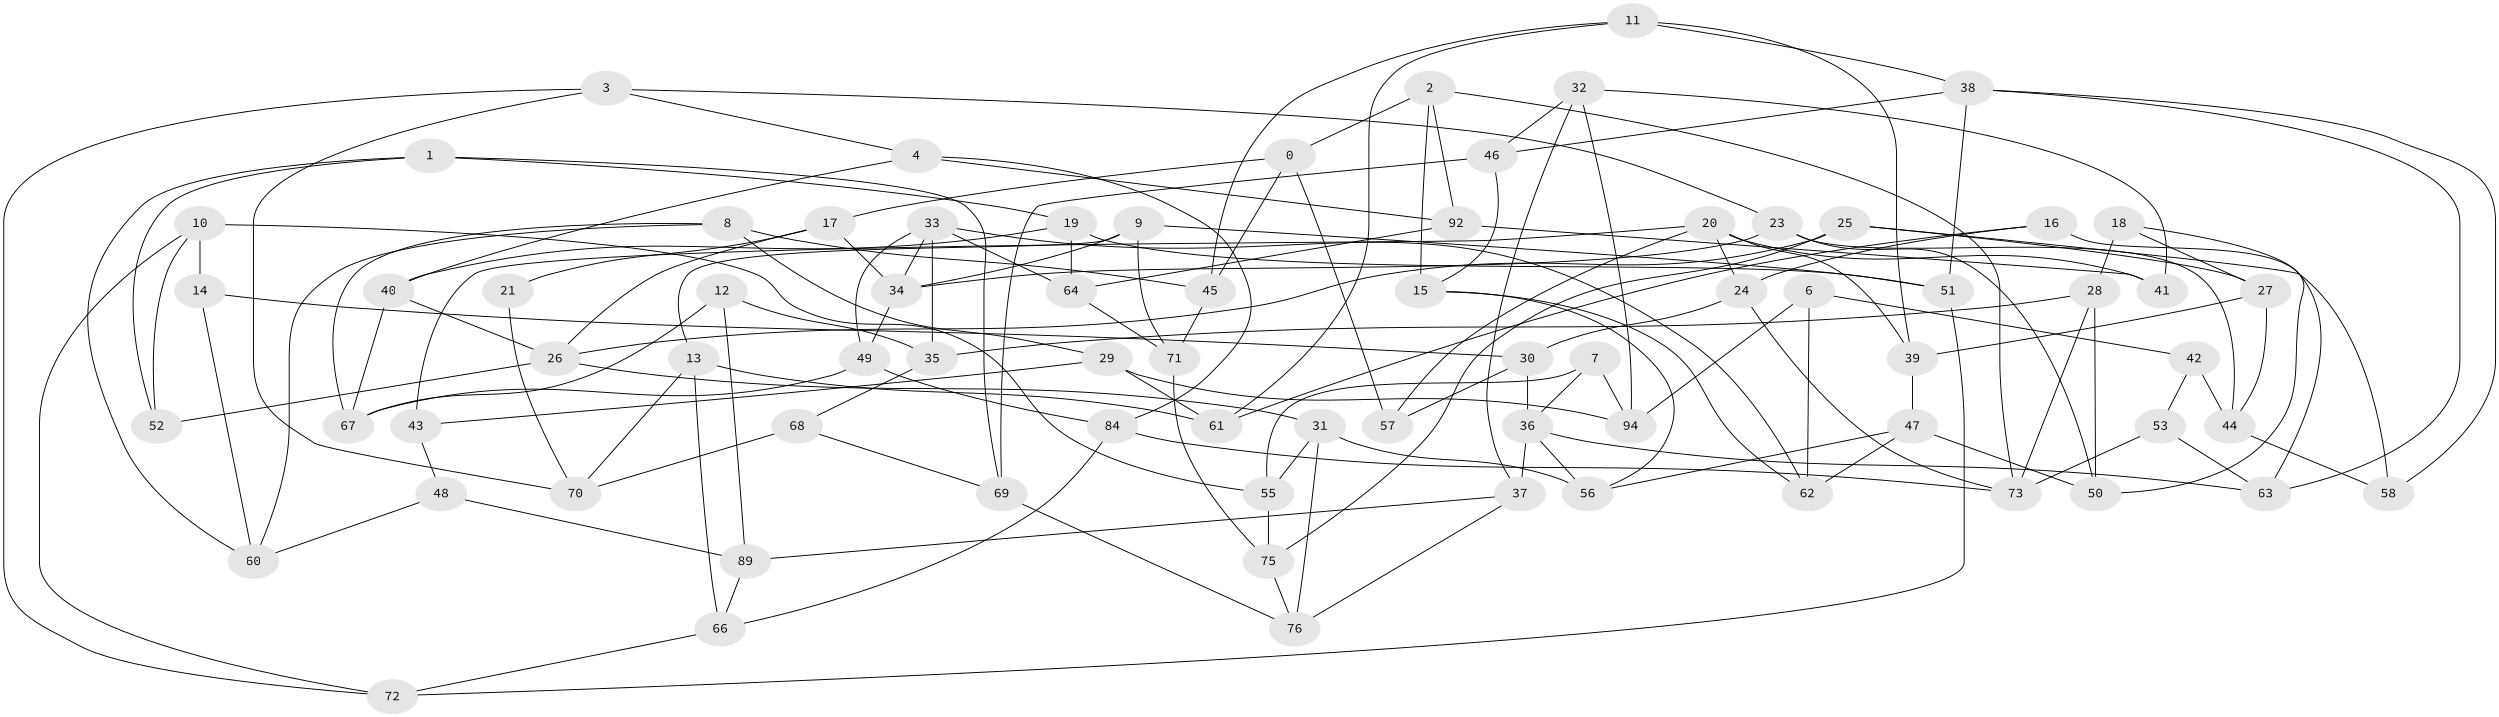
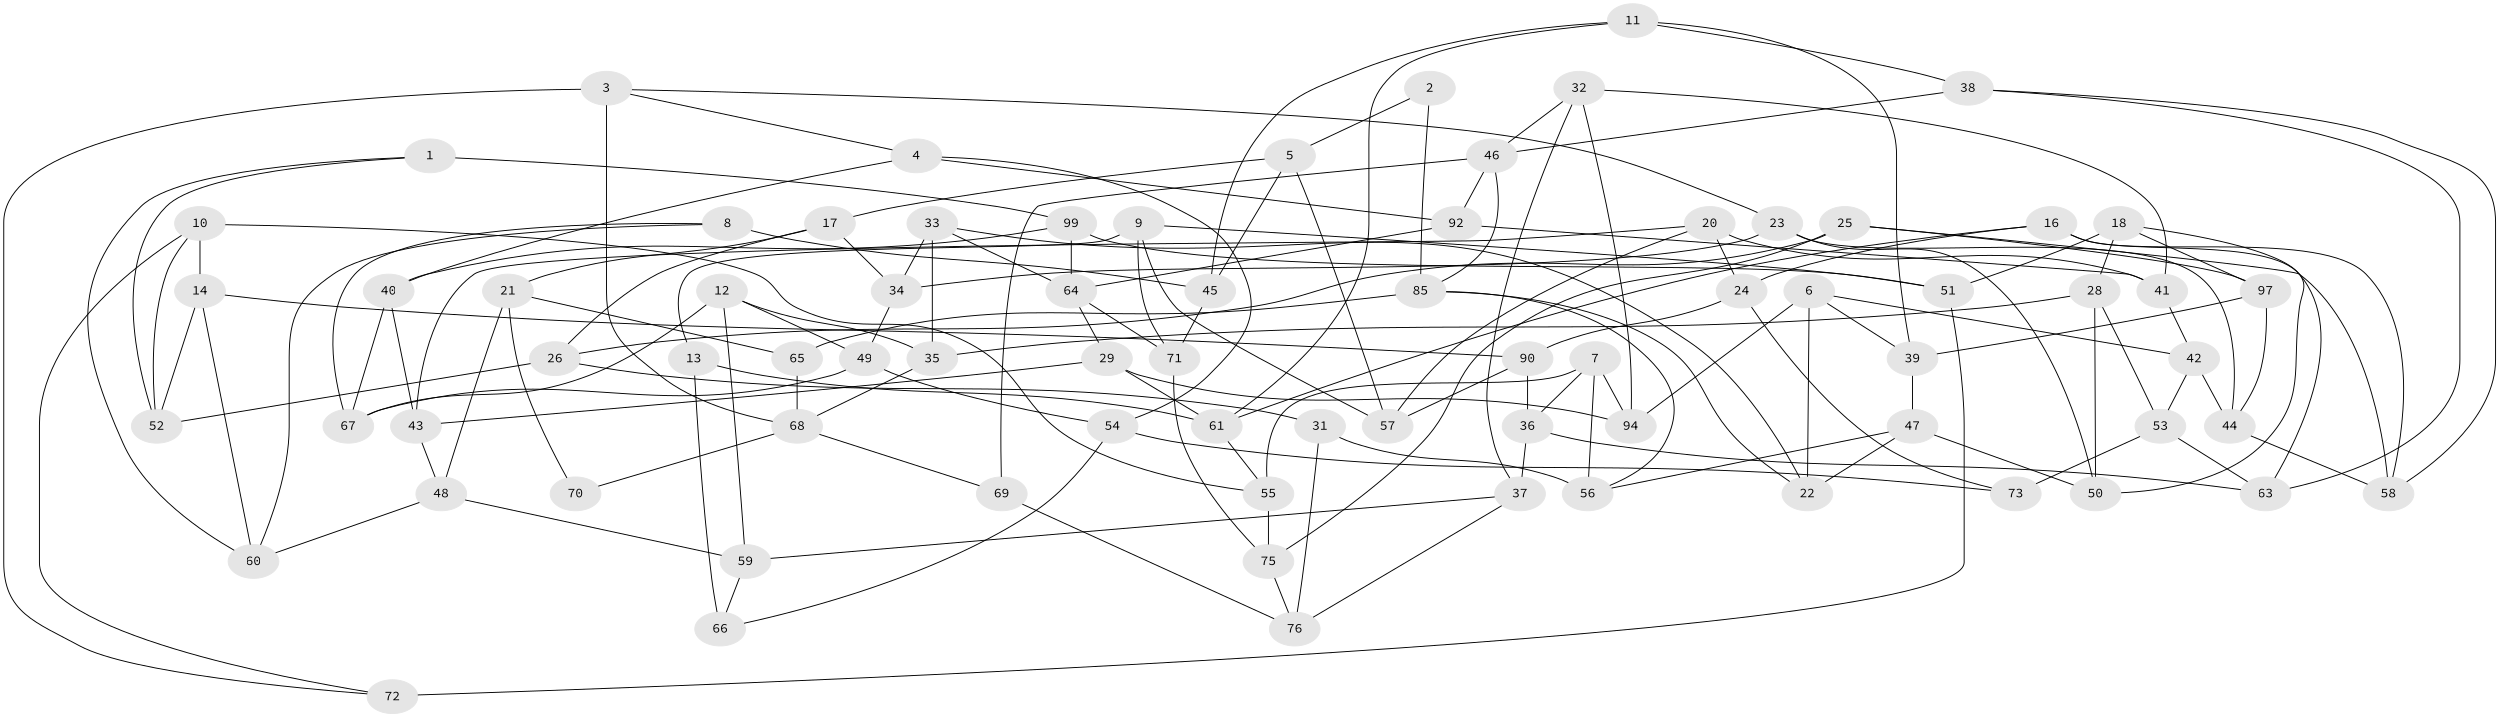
(1443, 153) -> (1474, 190)
(1290, 156) -> (1290, 156)
(1840, 175) -> none
(851, 181) -> none
(1958, 190) -> (2051, 254)
(1071, 223) -> (1071, 223)
none -> (2326, 256)
(1041, 260) -> (1244, 350)
(1831, 267) -> (1861, 325)
(862, 276) -> (789, 322)
(253, 284) -> (607, 291)
(1421, 291) -> (1421, 291)
(2266, 291) -> (2266, 291)
(878, 313) -> (1092, 330)
(472, 325) -> (402, 359)
none -> (2178, 325)
none -> (178, 359)
none -> (797, 359)
(1528, 359) -> (1528, 359)
none -> (476, 384)
(2055, 392) -> (2128, 358)
(635, 426) -> none
(1113, 426) -> (1113, 426)
(1558, 460) -> (1591, 426)
(1293, 462) -> (1243, 460)
(1807, 494) -> (1807, 494)
(745, 561) -> (745, 561)
(556, 663) -> none
